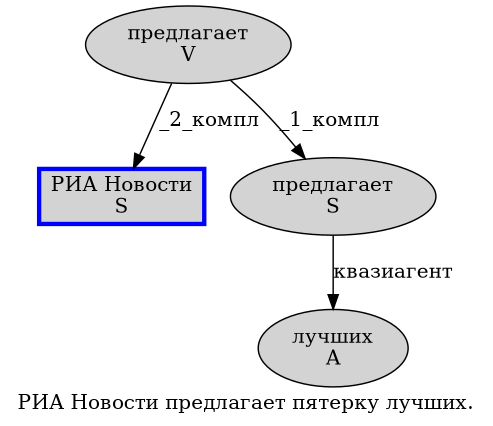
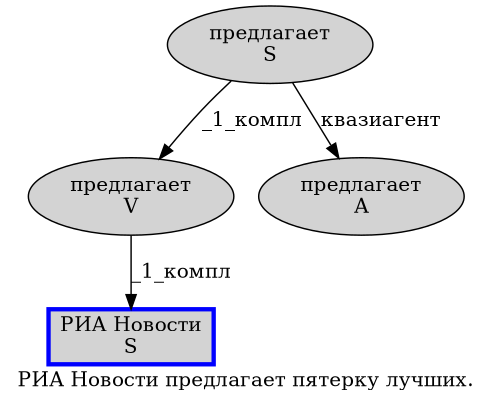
(265, 112) -> (199, 113)
(210, 121) -> (182, 272)
(333, 348) -> (361, 196)
